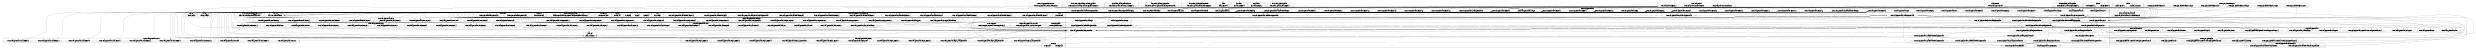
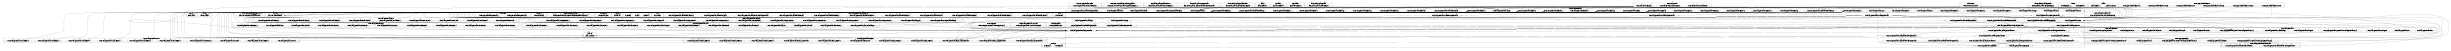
(1152, 11) -> none
